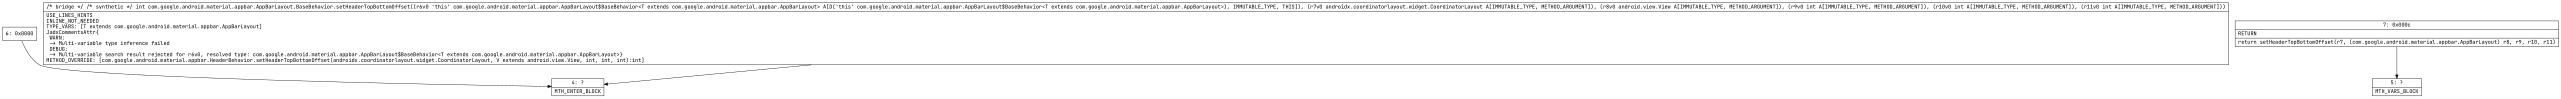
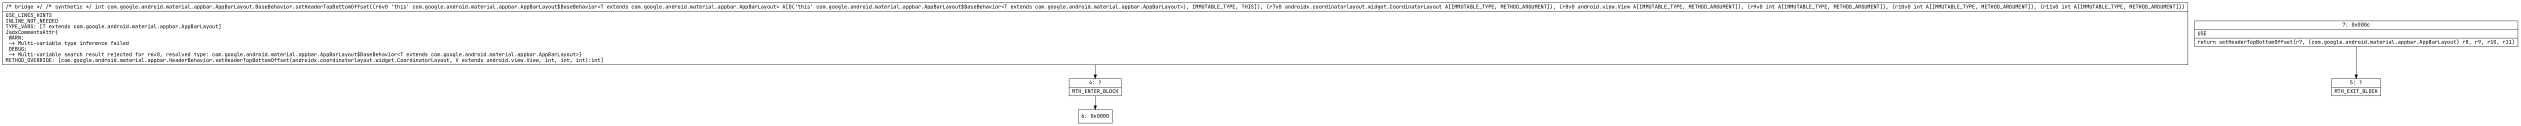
(2247, 34) -> (2202, 34)
(278, 80) -> (1095, 101)
(2397, 91) -> (2356, 91)
